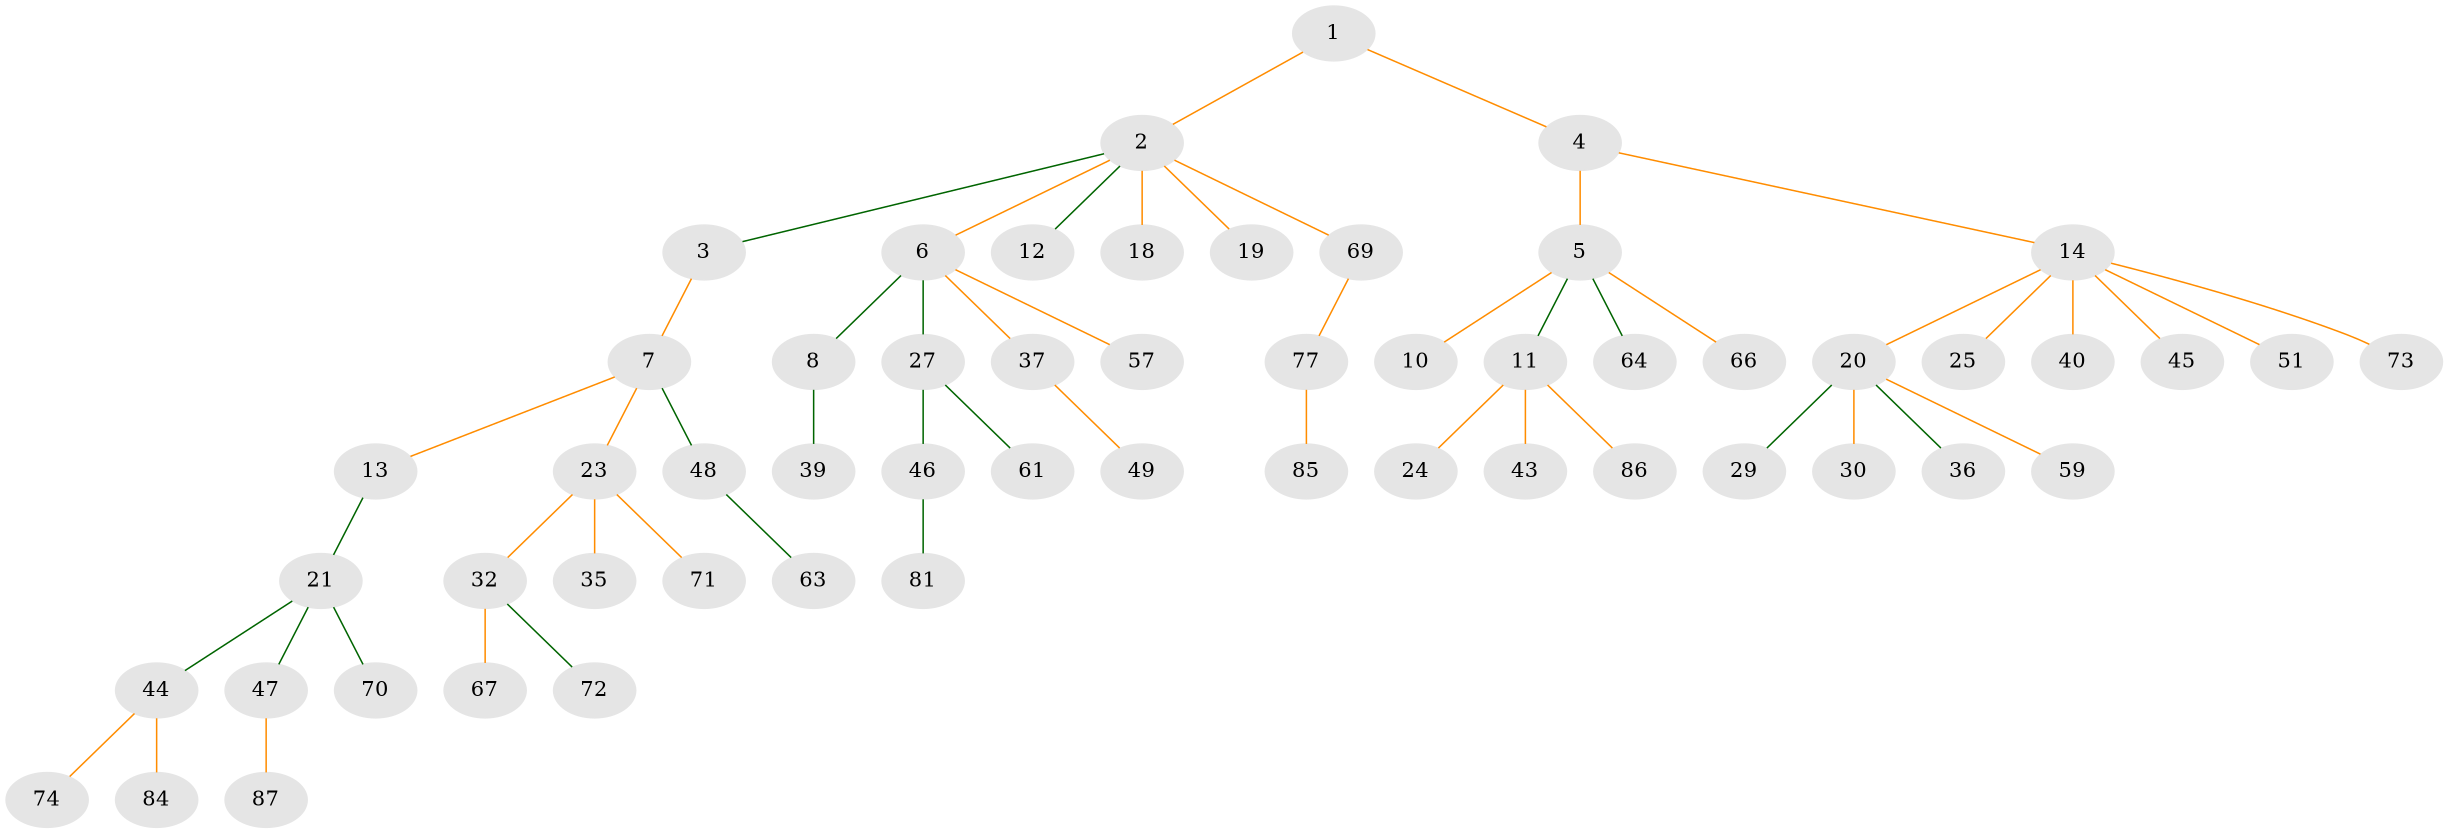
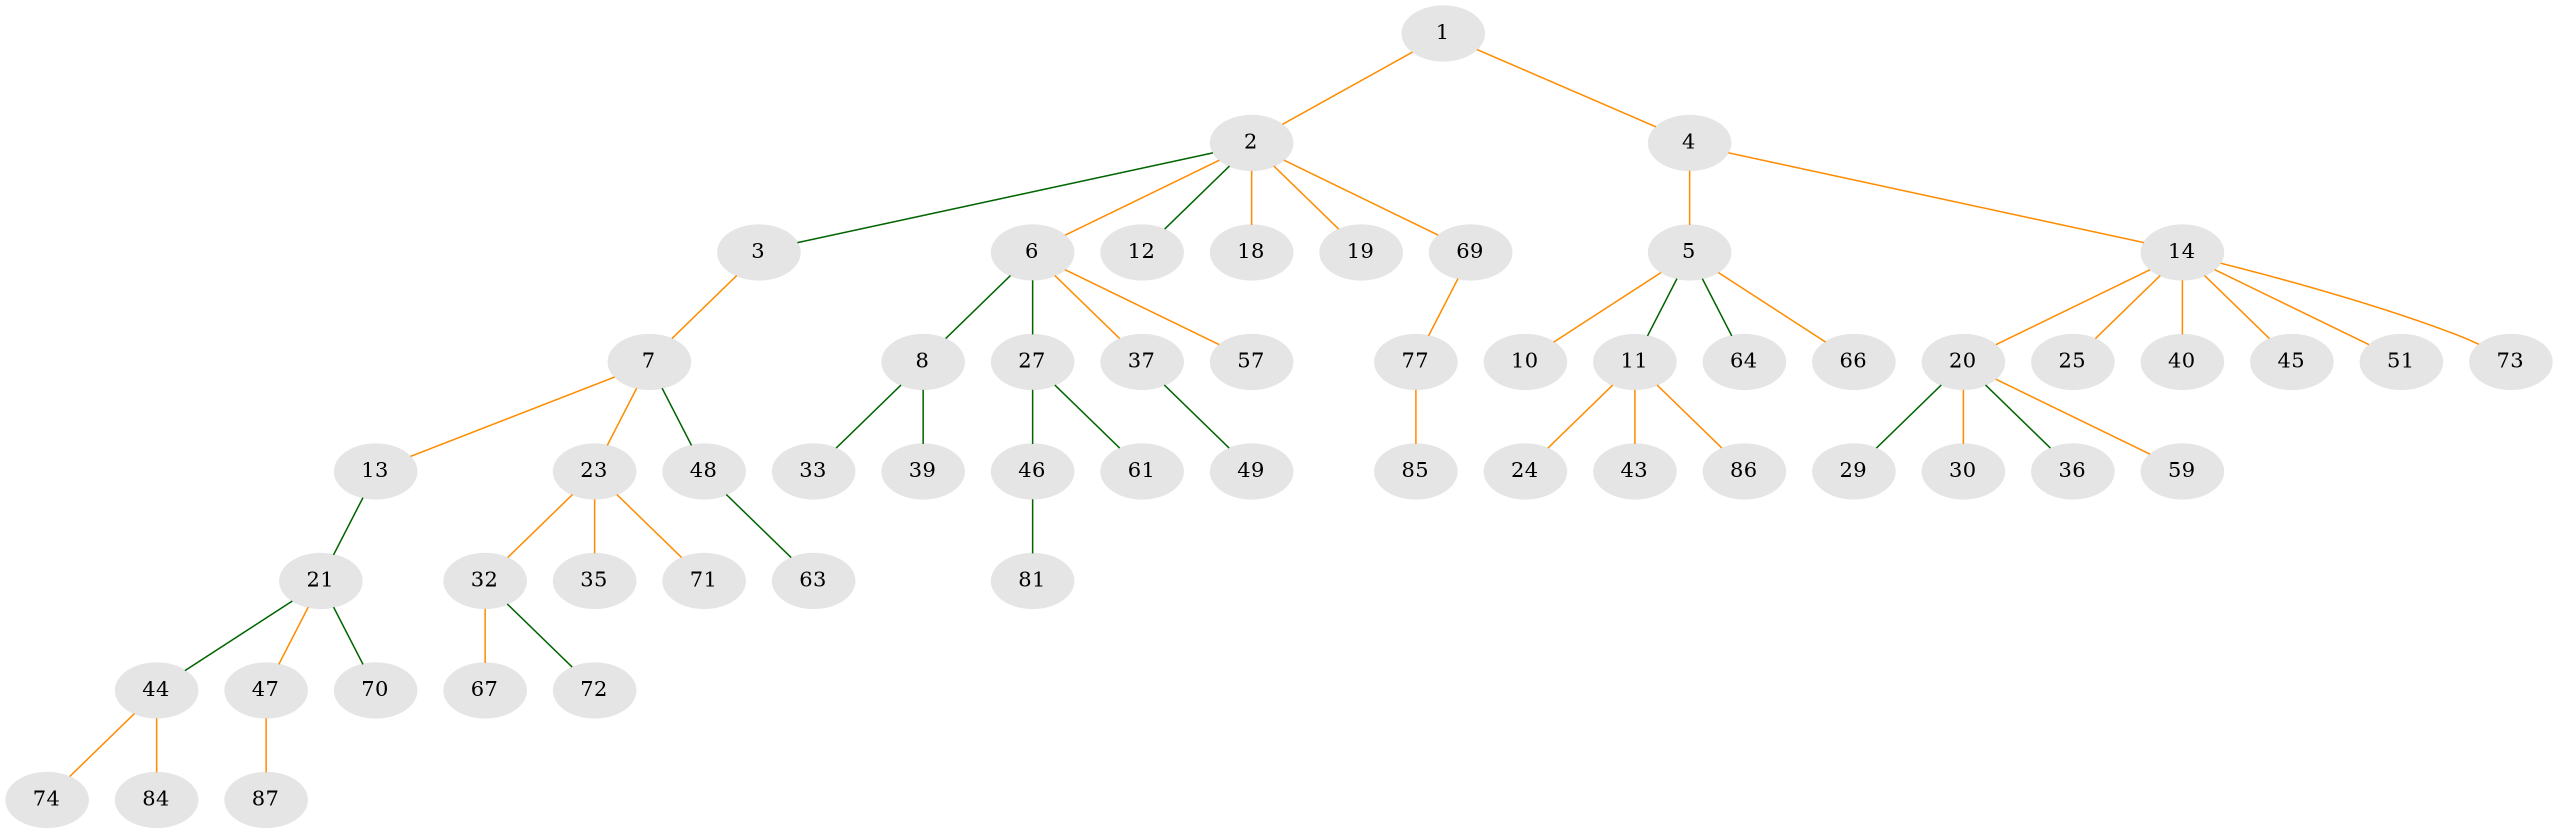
(1087, 417) -> (1197, 417)
none -> (814, 471)
(293, 636) -> (293, 636)
